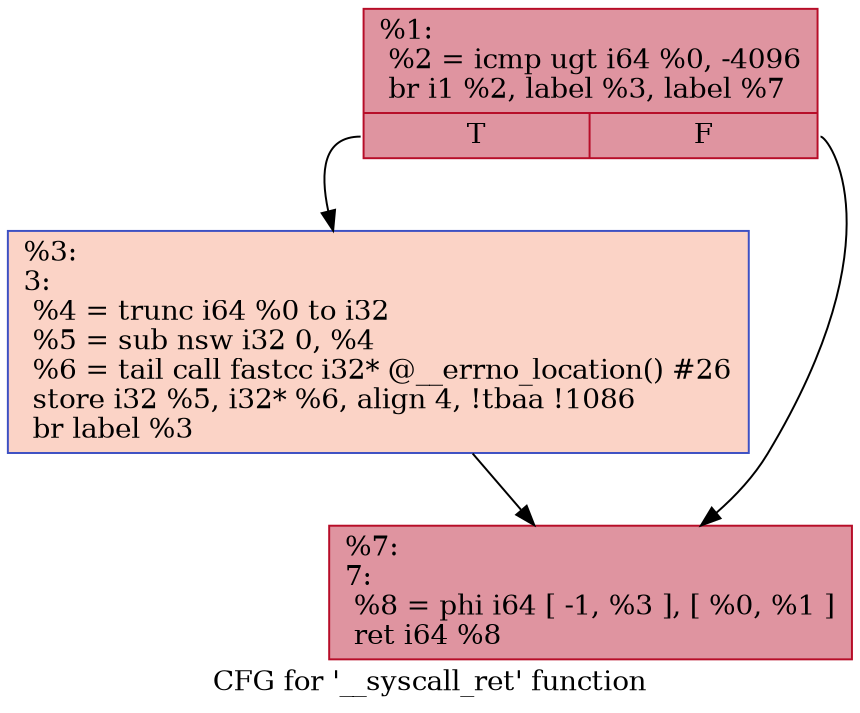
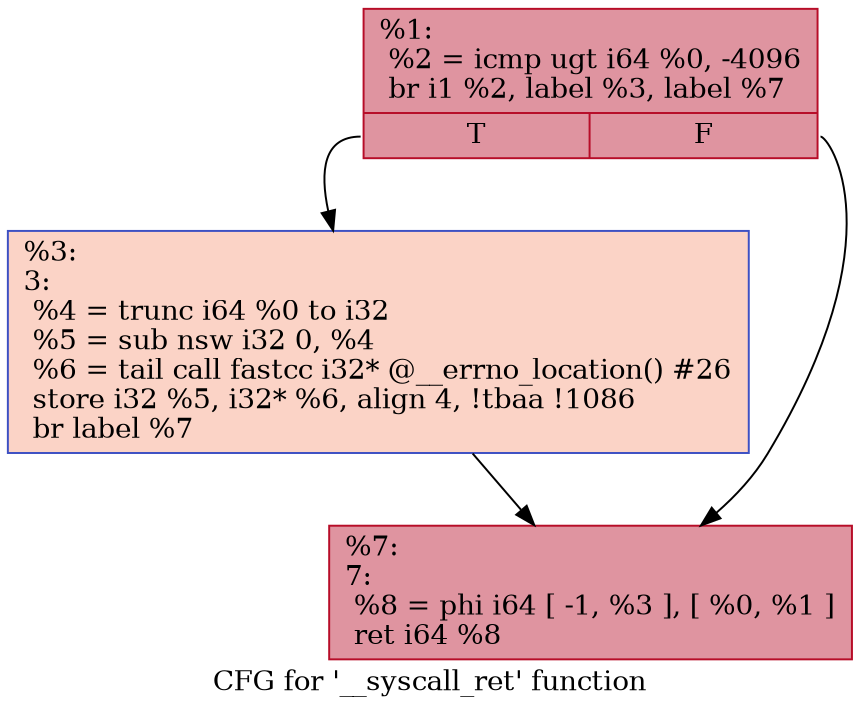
(109, 429) -> (109, 429)
